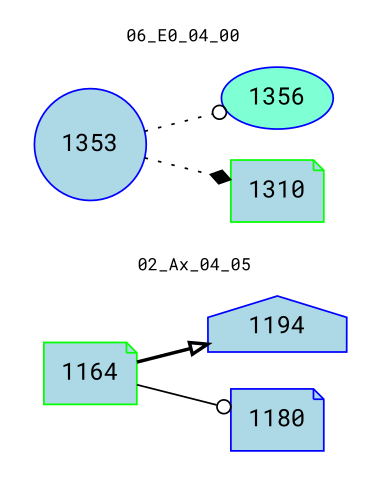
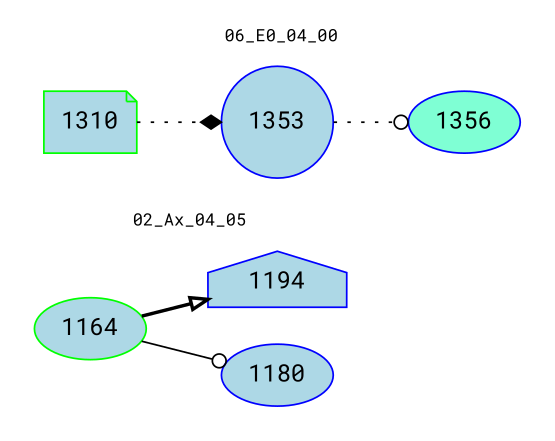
(177, 166) -> (169, 122)
(90, 373) -> (90, 329)
(277, 420) -> (277, 375)
